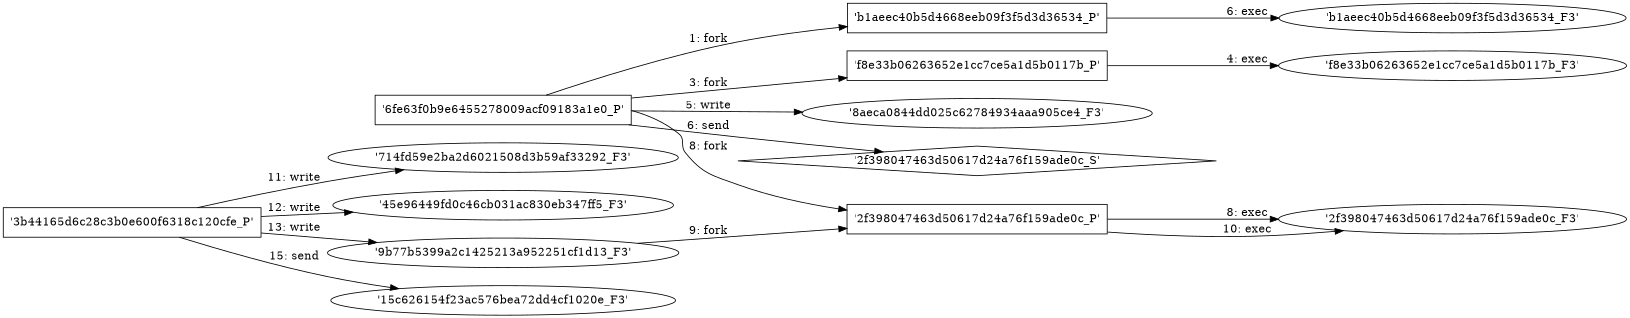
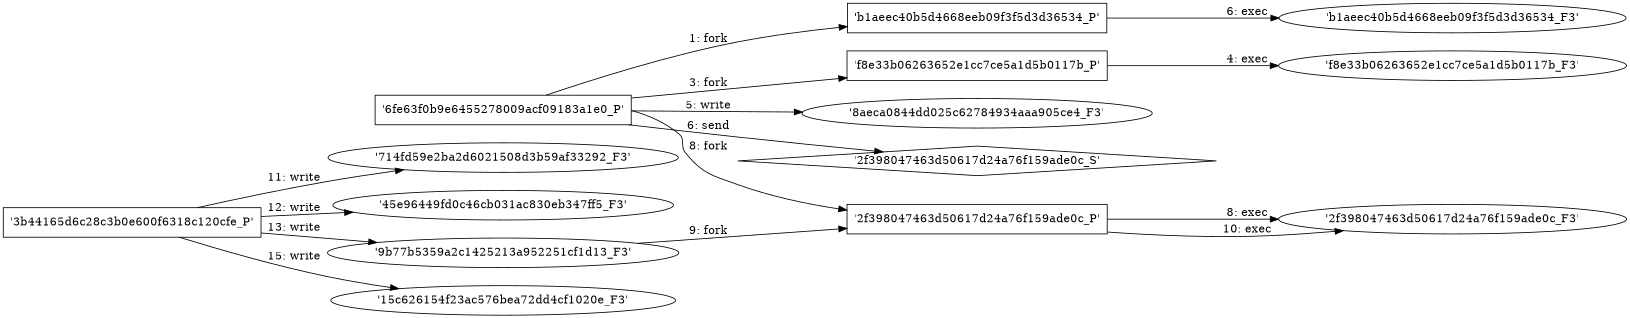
(503, 253) -> (503, 253)
(294, 257) -> (294, 257)
